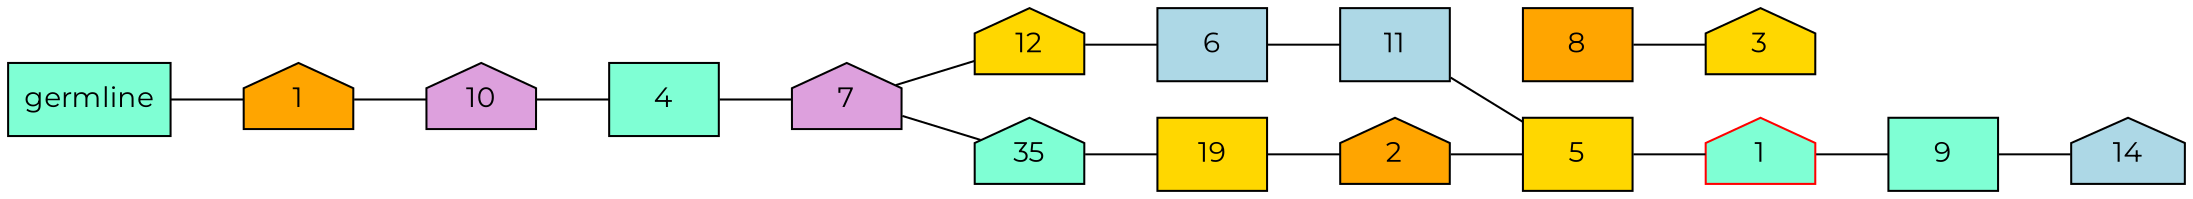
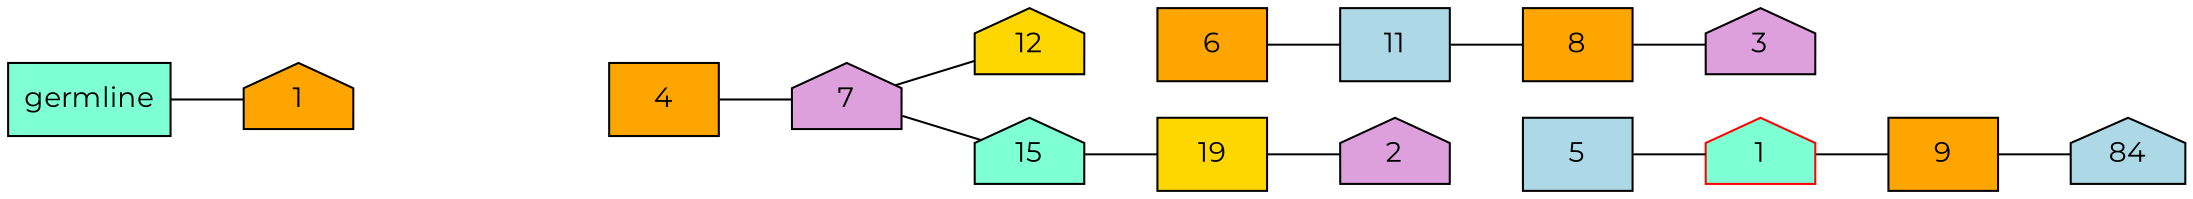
(1121, 45) -> none
(1212, 45) -> (1212, 45)
(1760, 45) -> (1760, 45)
(481, 99) -> none
(664, 99) -> (664, 99)
(1487, 100) -> (1487, 45)
(1029, 154) -> (1029, 154)
(1395, 154) -> (1395, 154)
(1487, 154) -> none
(1578, 154) -> (1578, 154)
(1943, 154) -> (1943, 154)
(2128, 154) -> (2128, 154)
